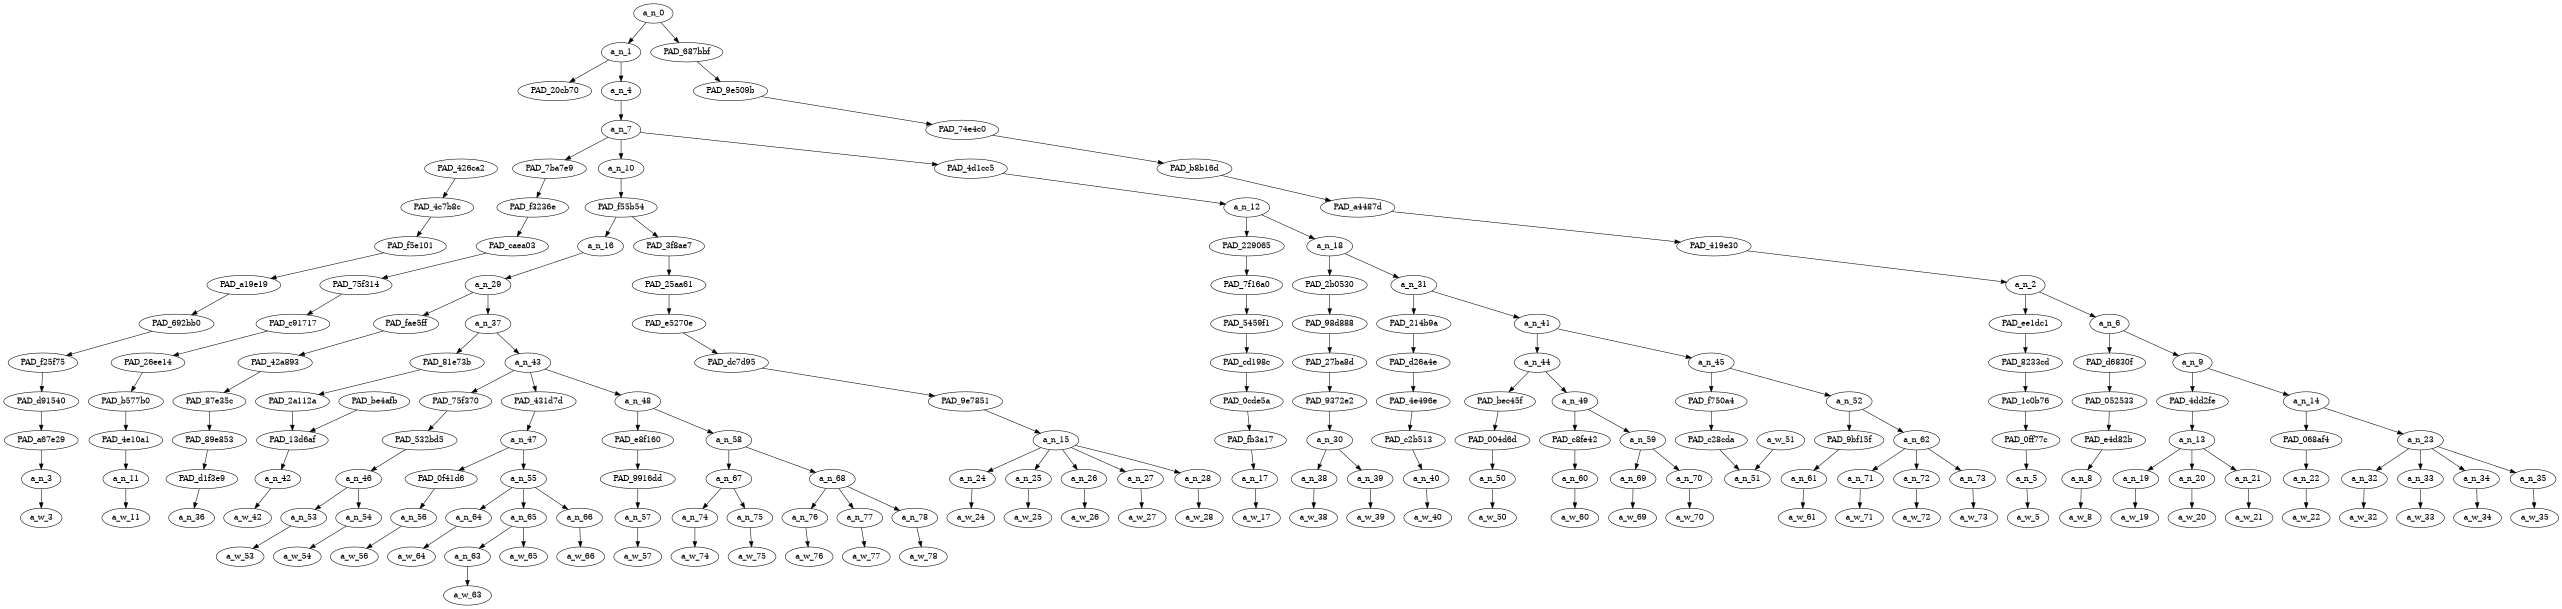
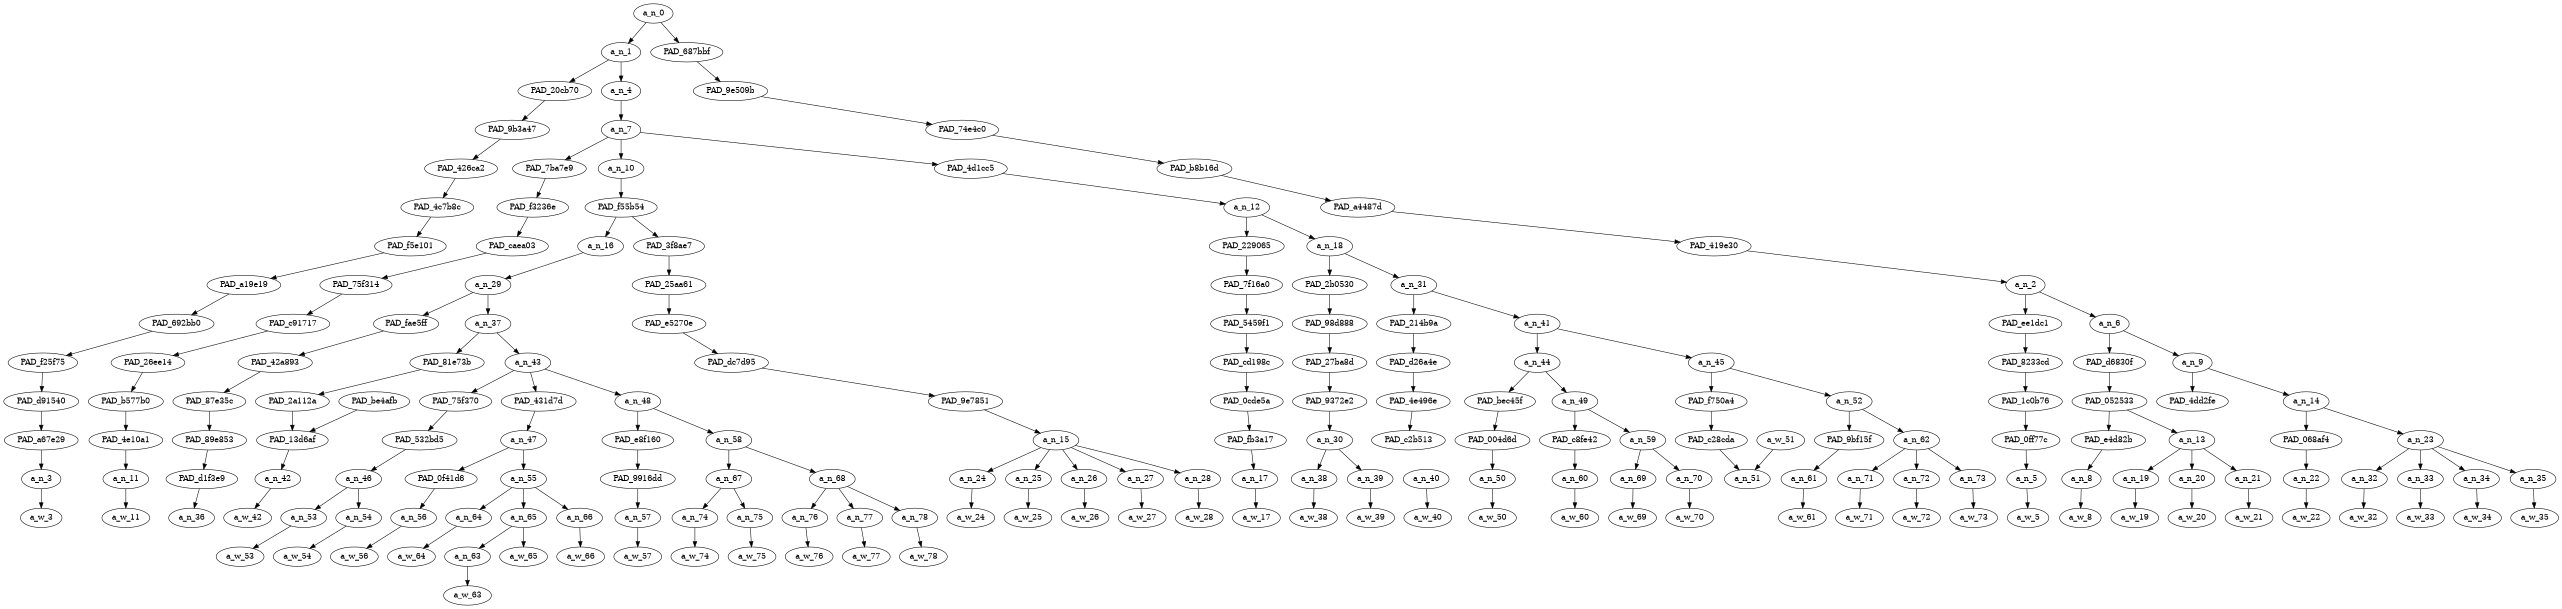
none -> (512, 130)
(2192, 418) -> (2150, 420)
(1416, 457) -> none
